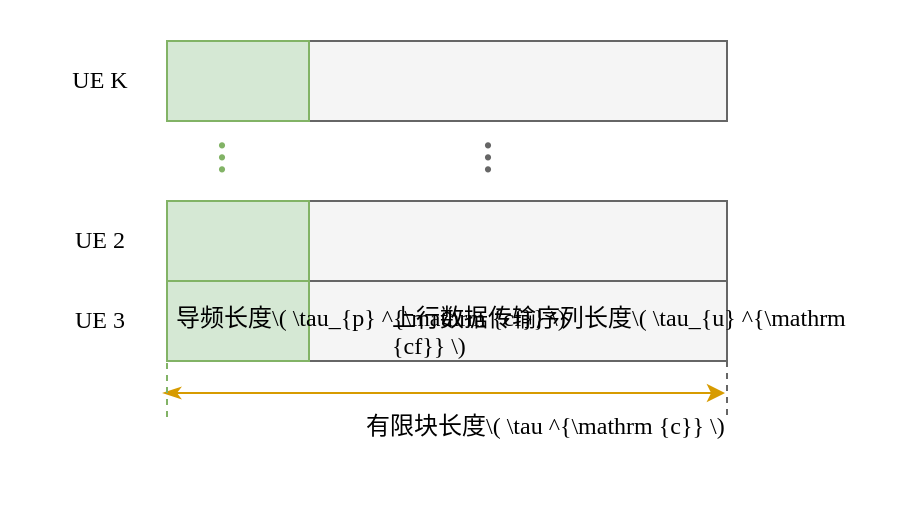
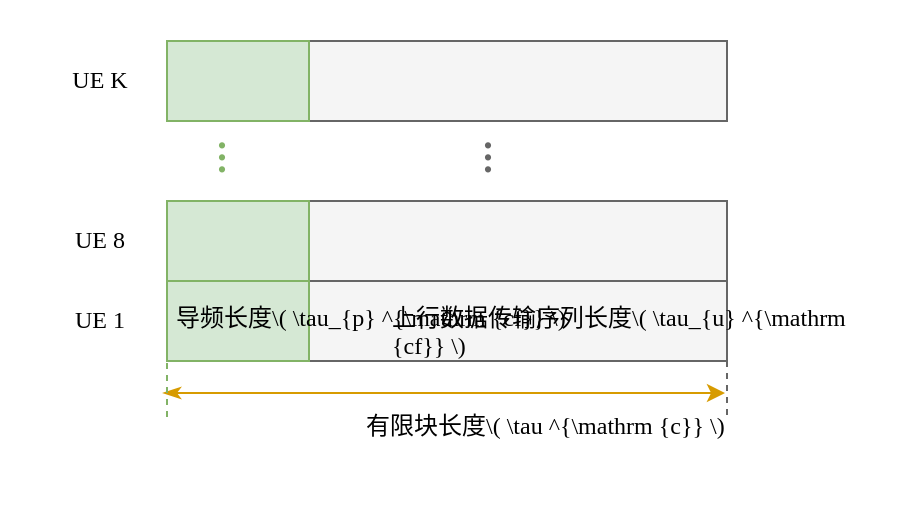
(101, 241) -> (101, 241)
(101, 321) -> (101, 321)
